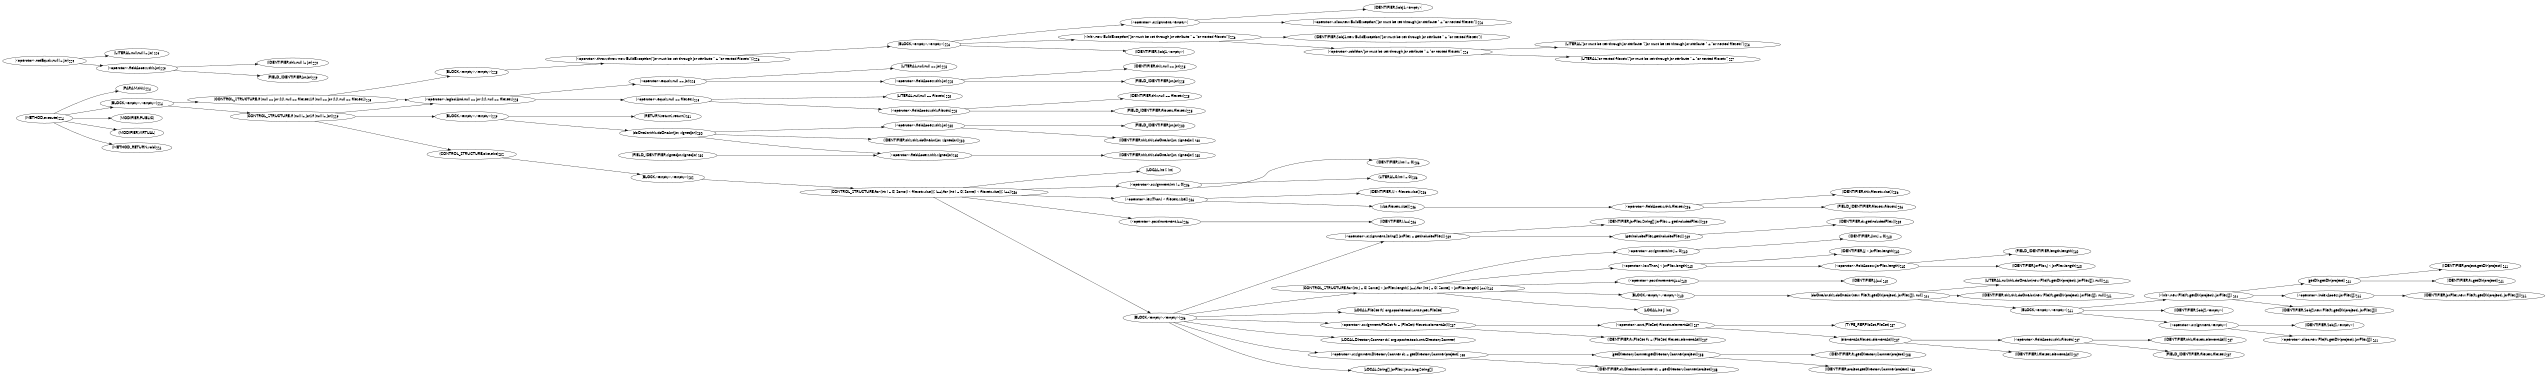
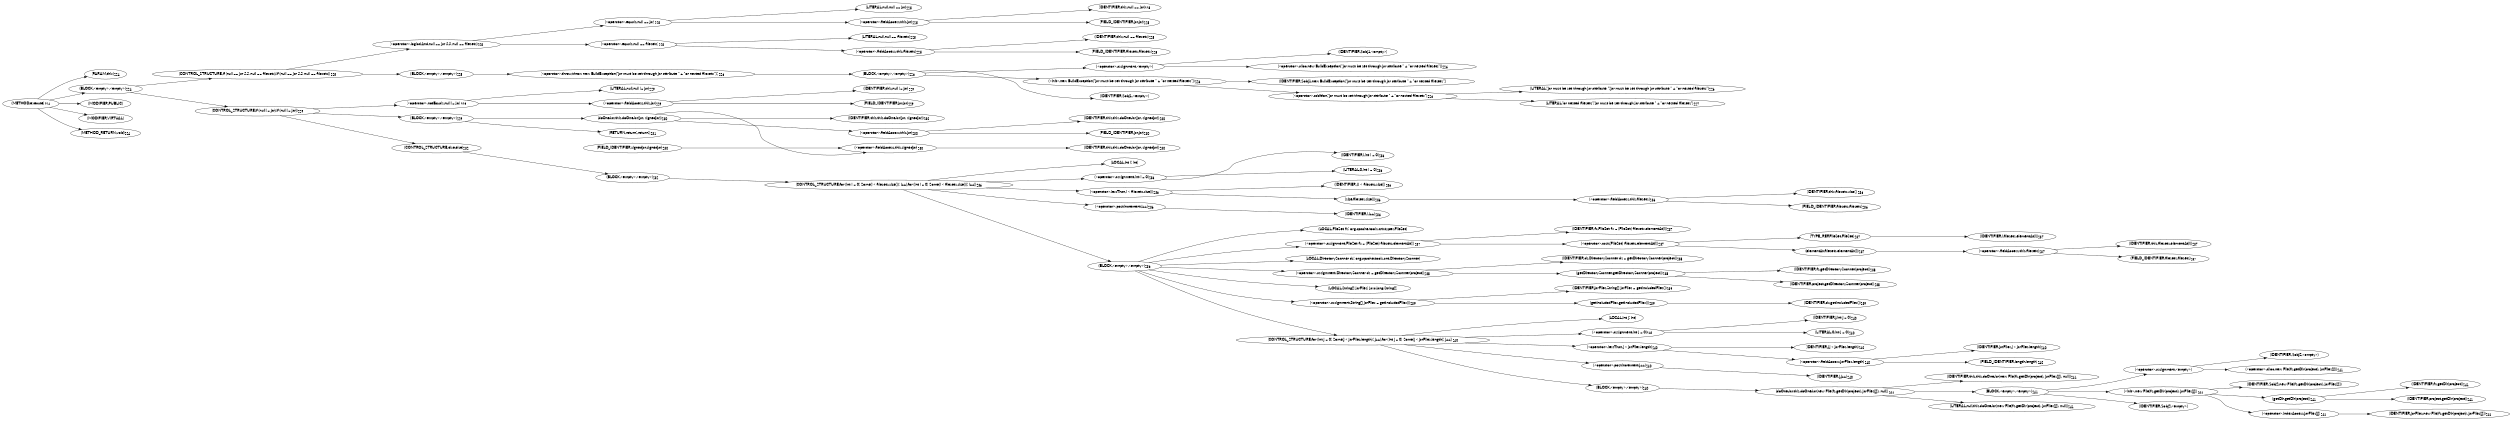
(383, 109) -> (354, 107)
none -> (1835, 333)
(1956, 347) -> (1918, 237)
